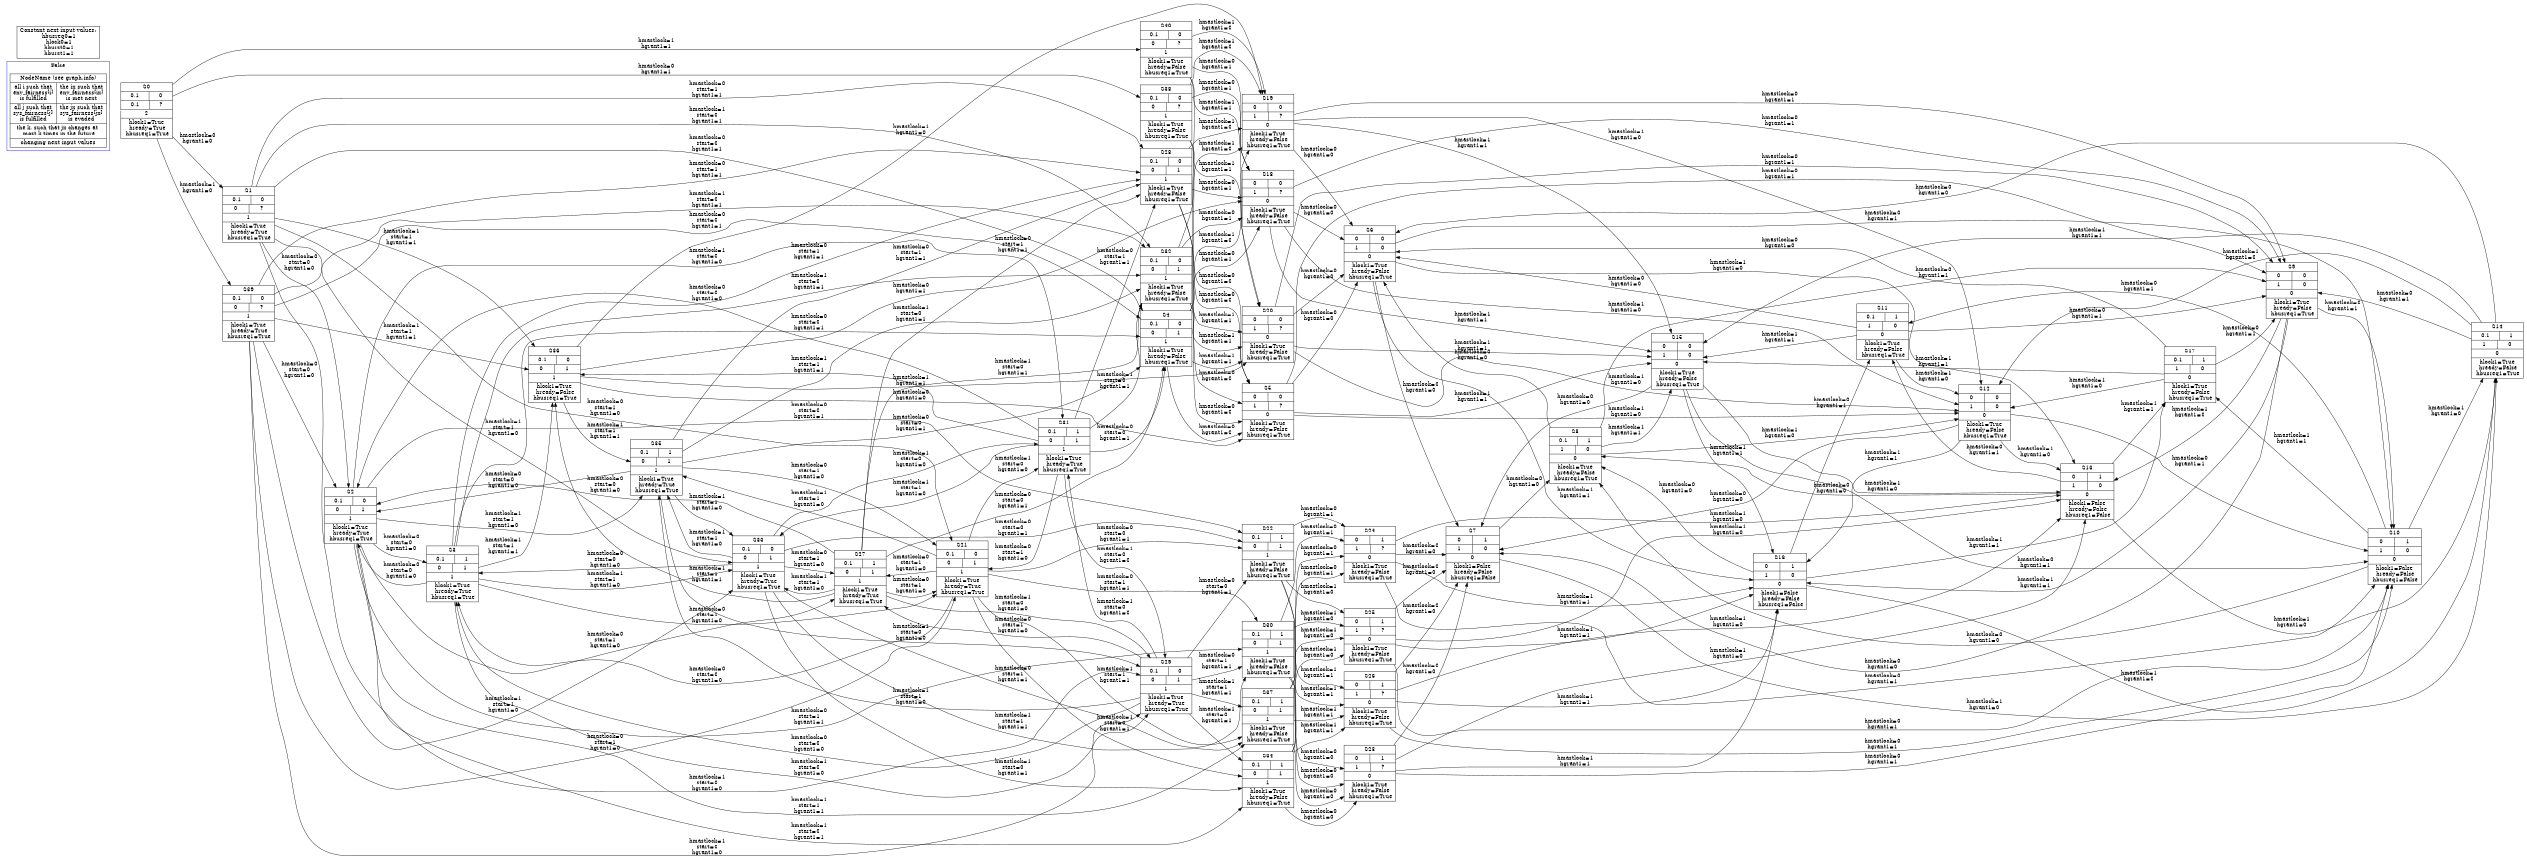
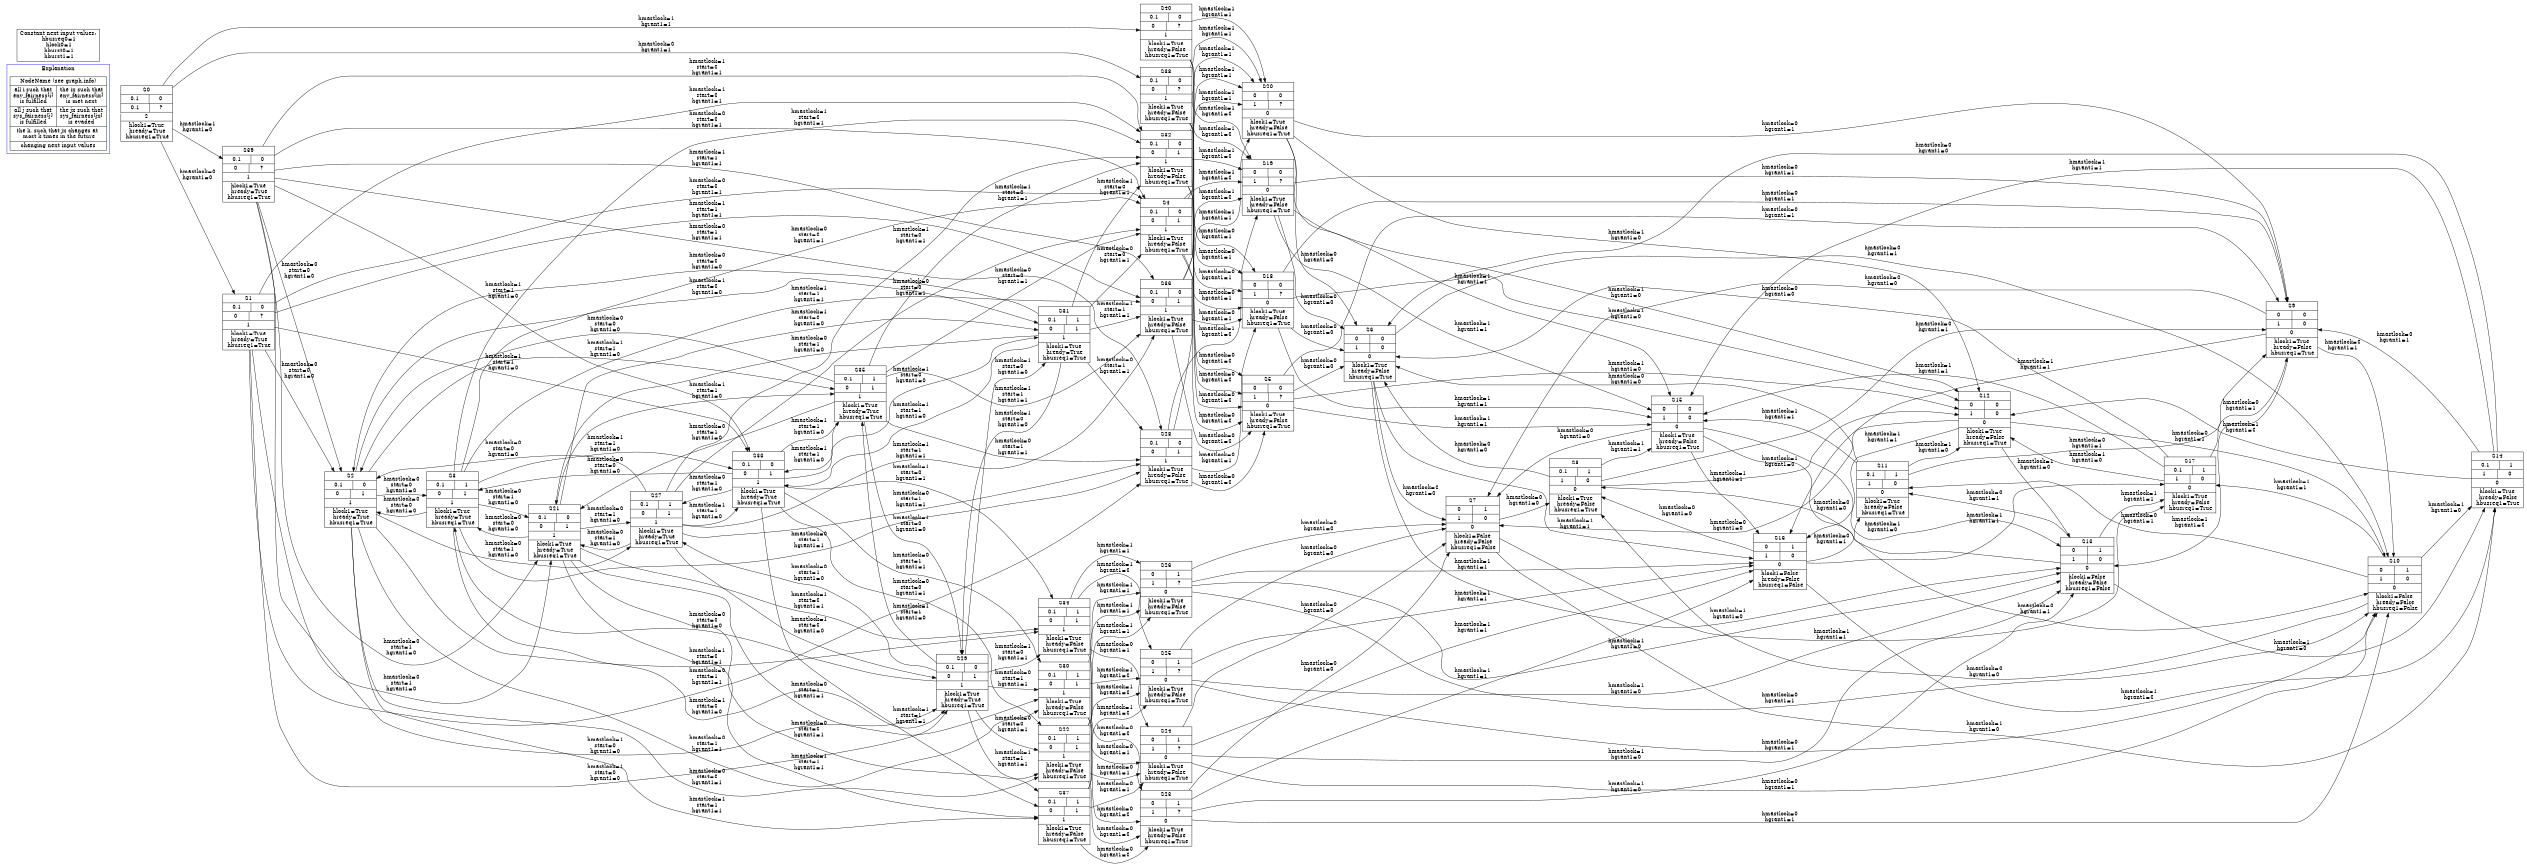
(58, 66) -> (58, 69)
(588, 440) -> (1018, 406)
none -> (1841, 641)
